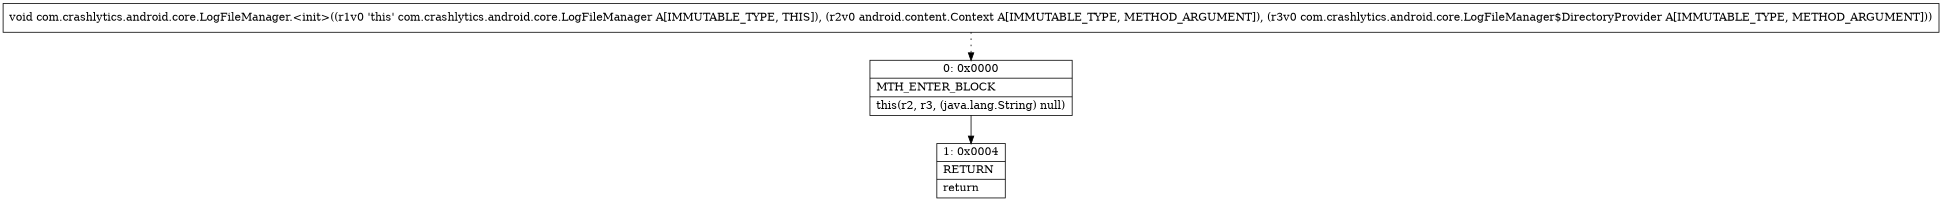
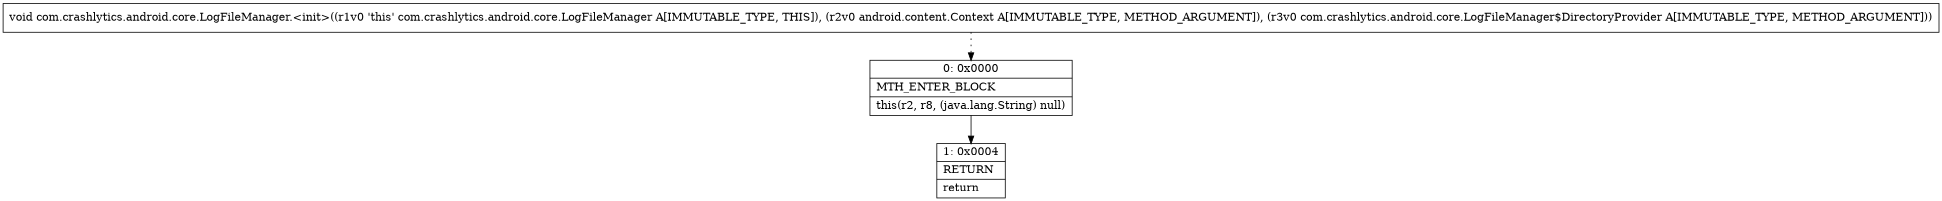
(971, 106) -> (971, 106)
